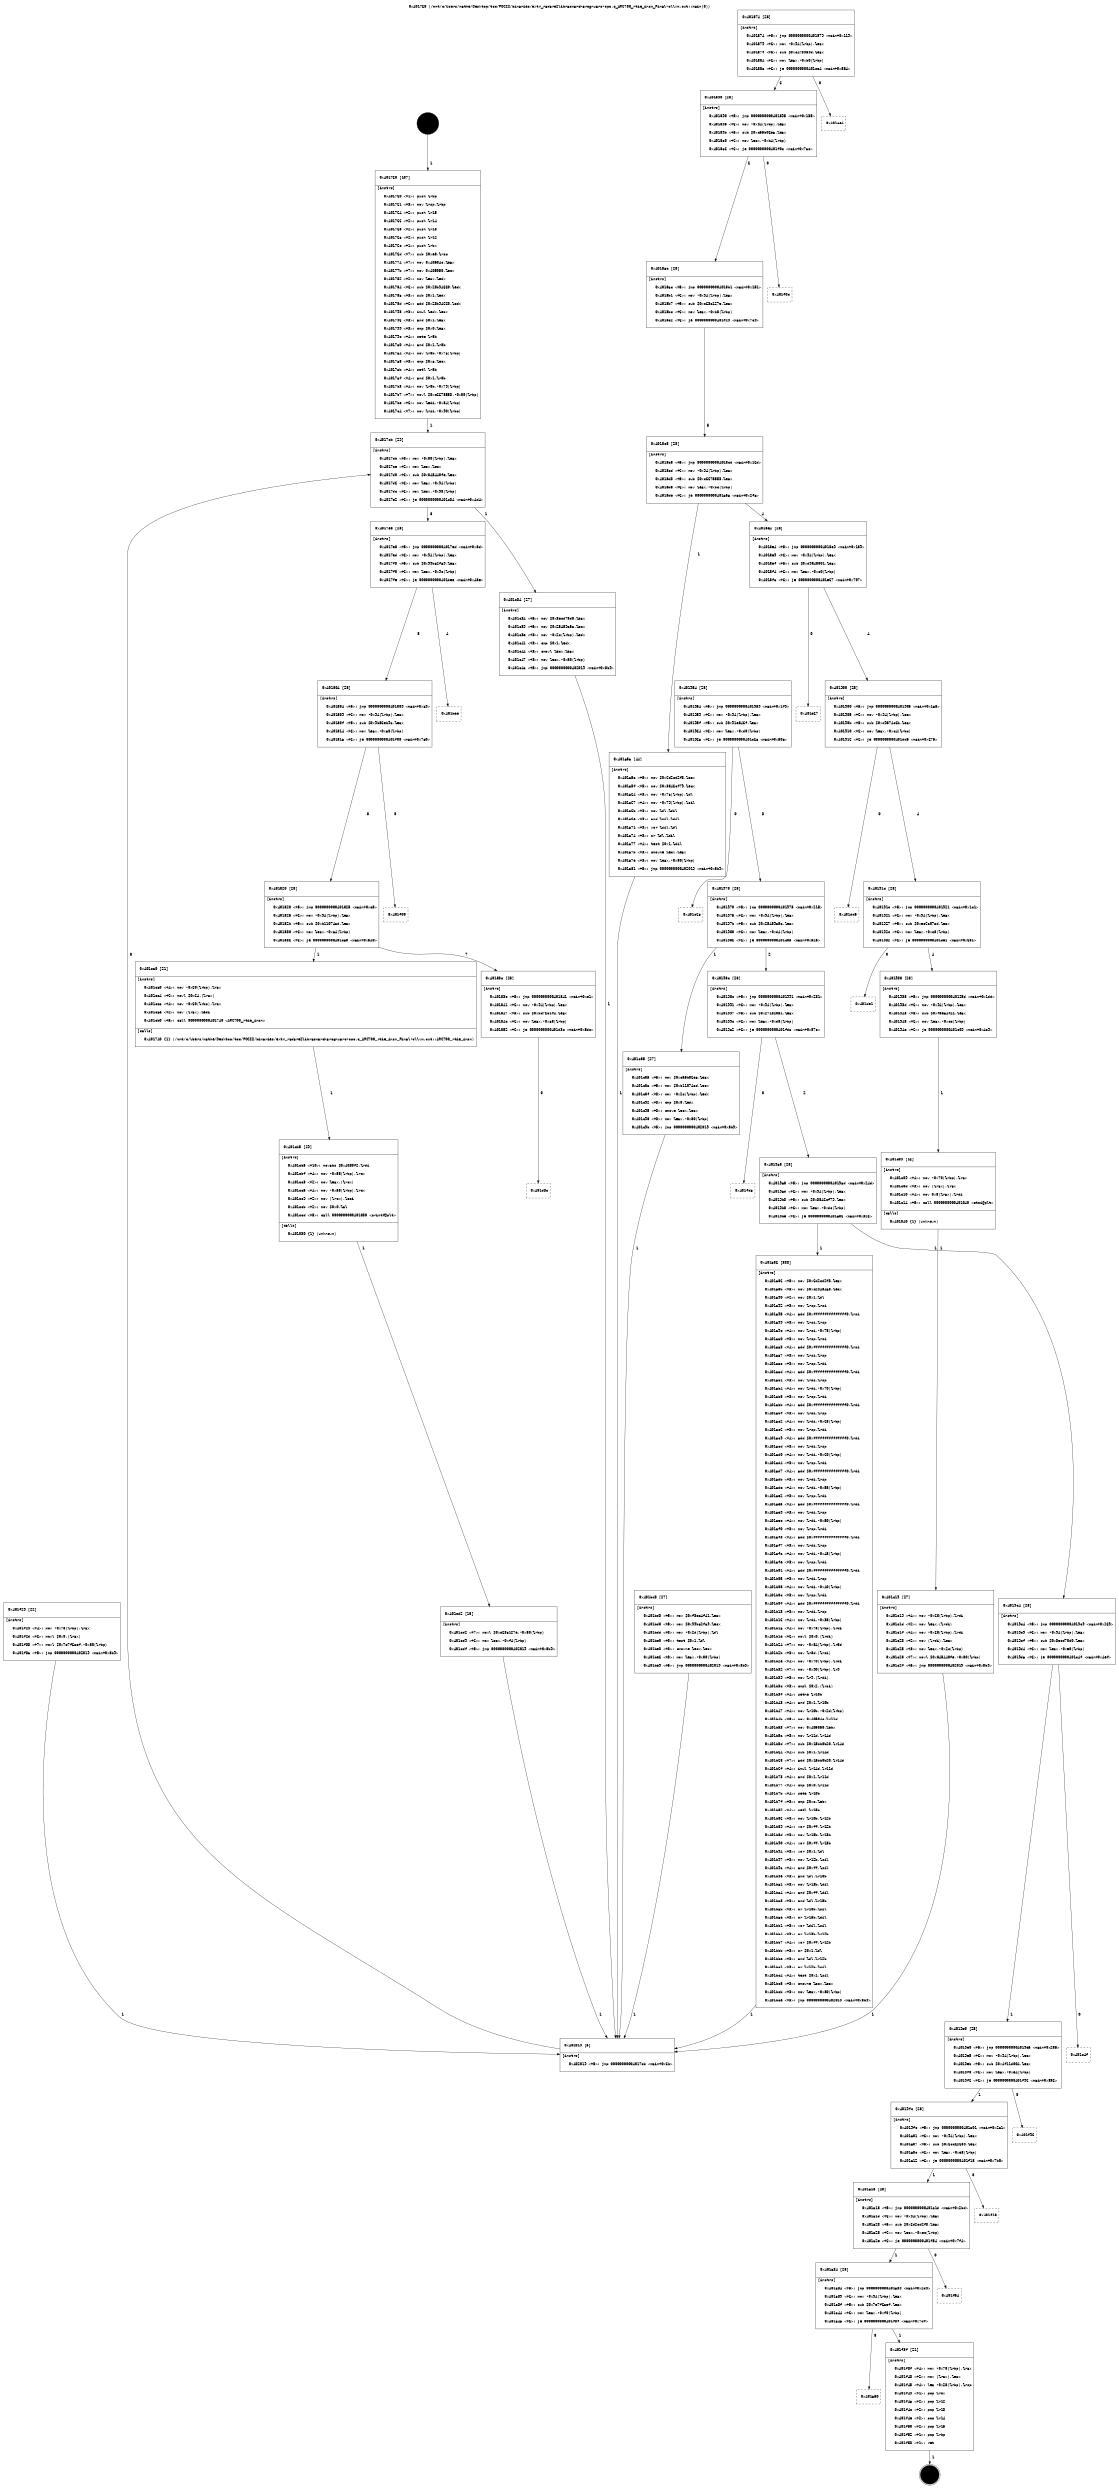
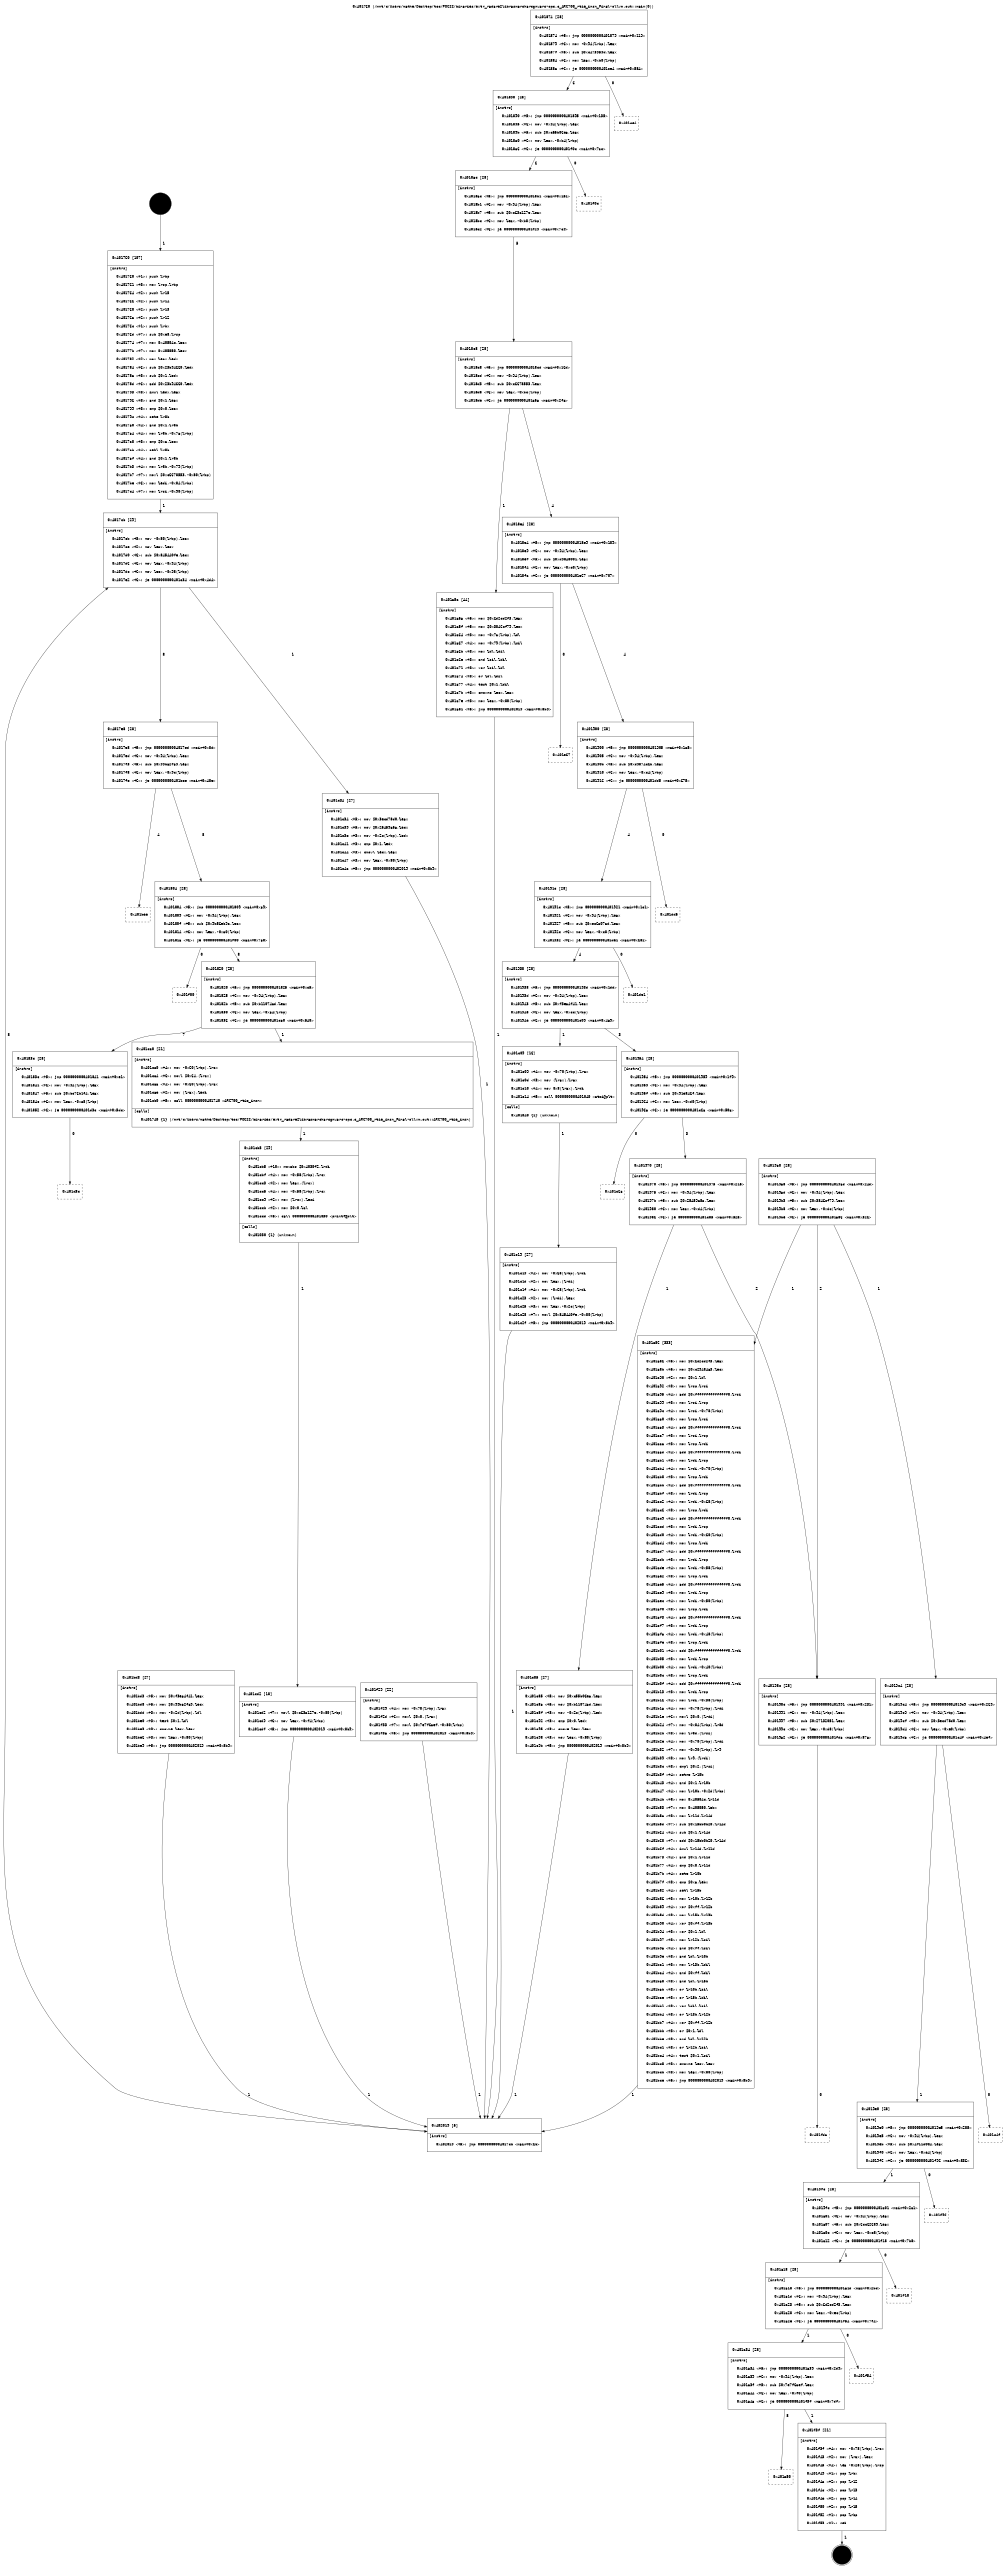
none -> (619, 1039)
(792, 1096) -> (817, 1450)
